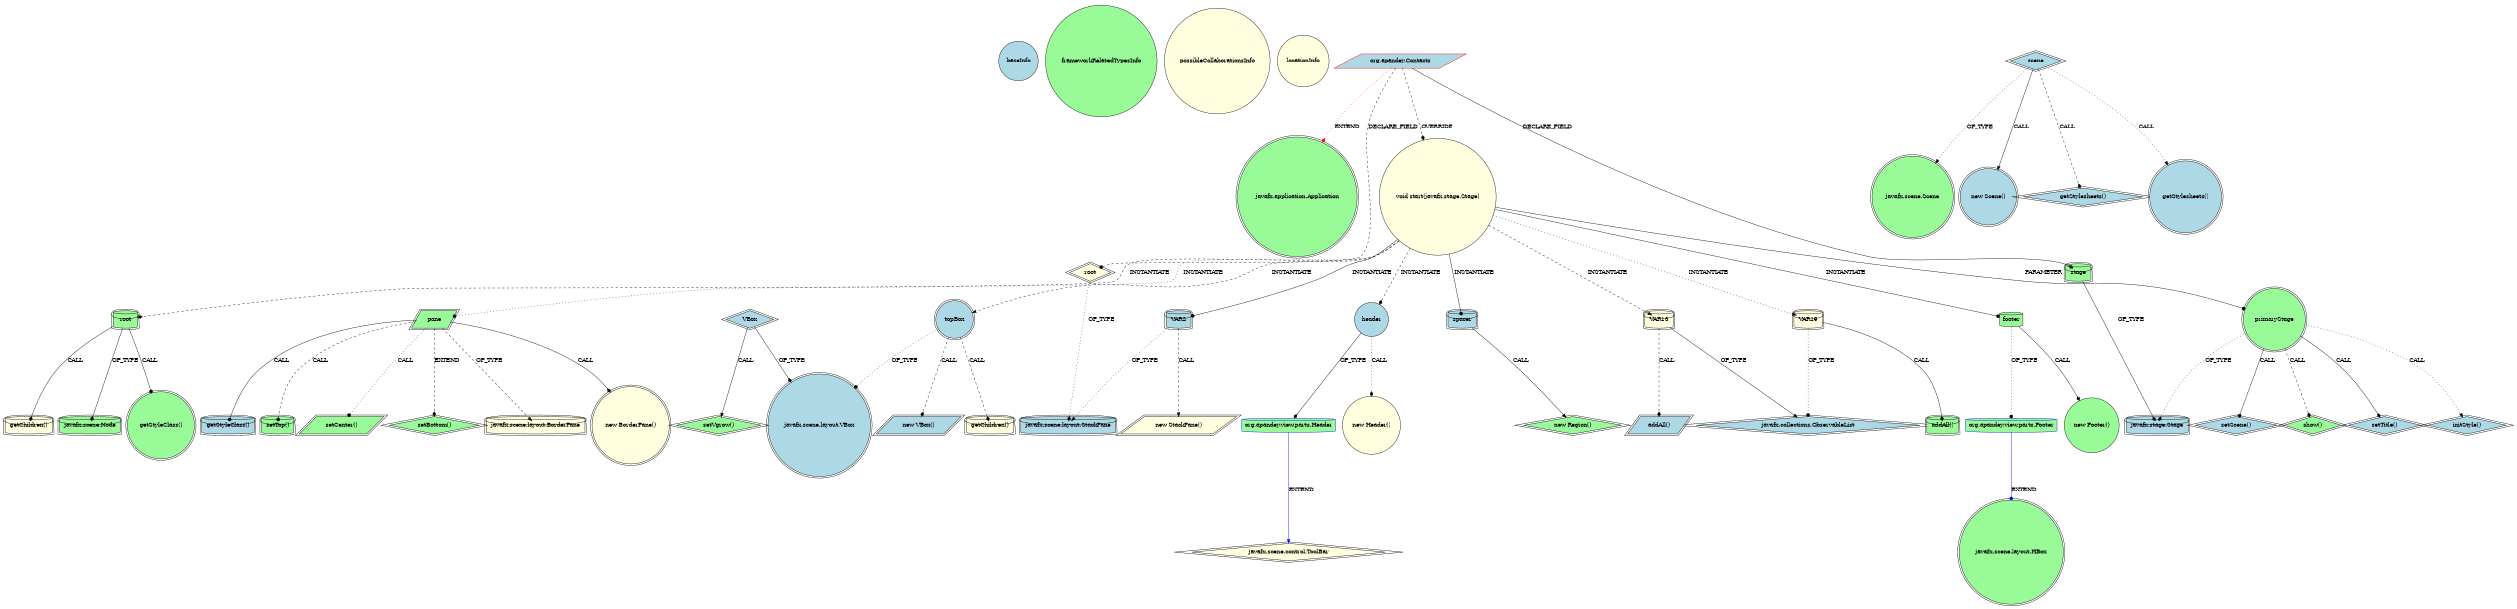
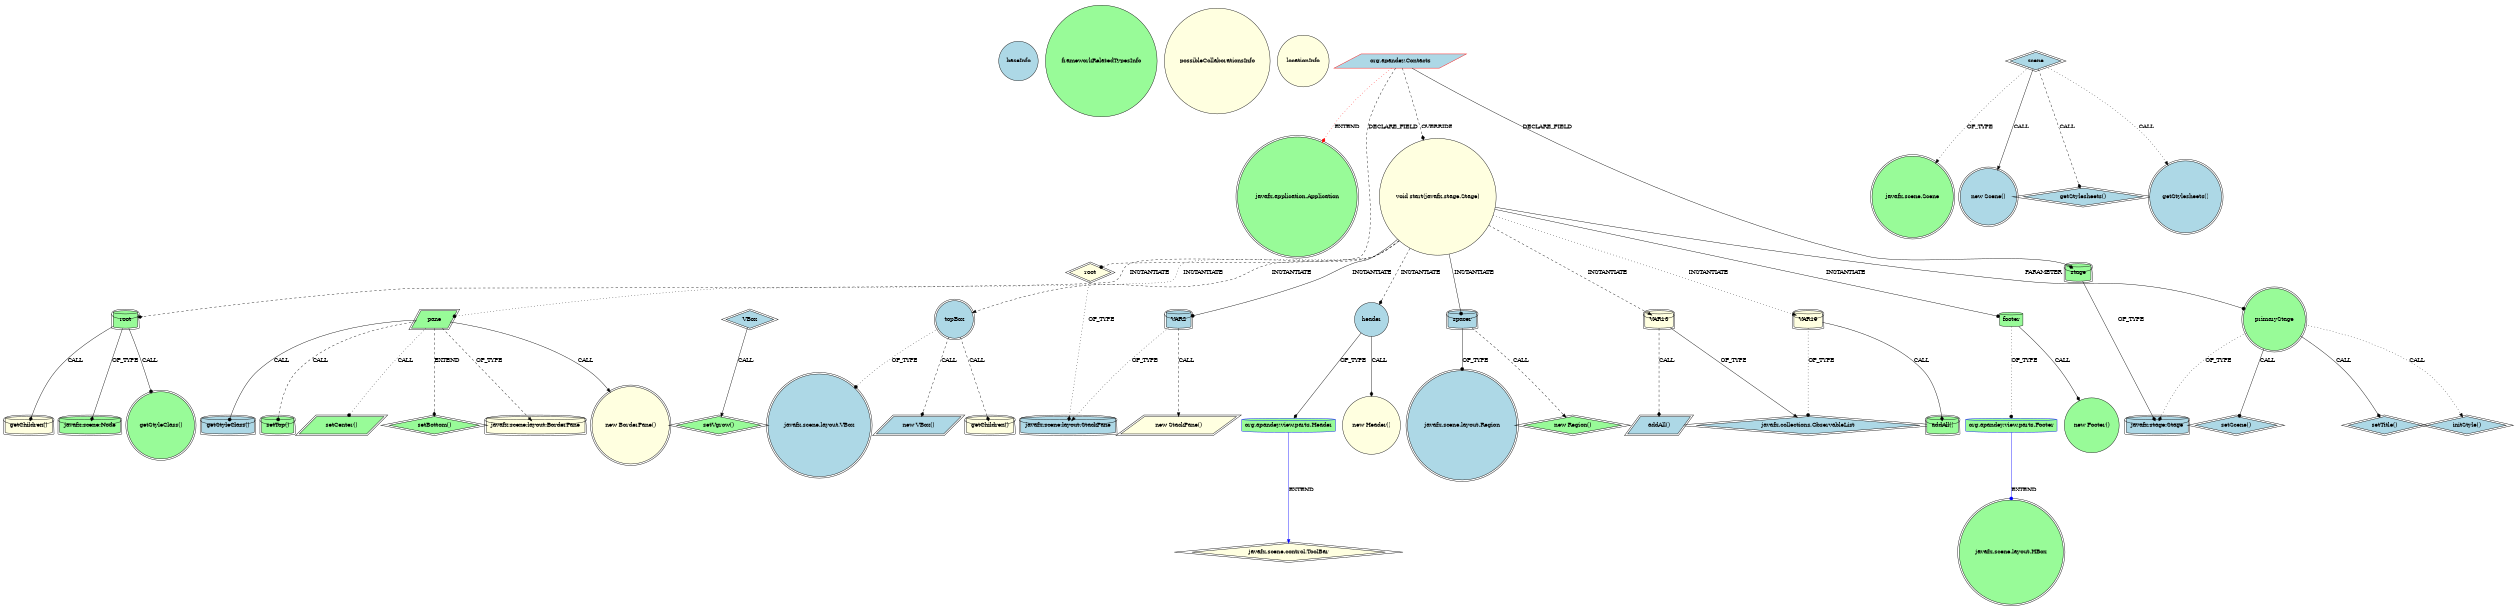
(535, 343) -> (535, 343)
(771, 352) -> none
(1371, 364) -> (1371, 364)
(1519, 370) -> (1519, 370)
none -> (1462, 425)
(2313, 425) -> none
